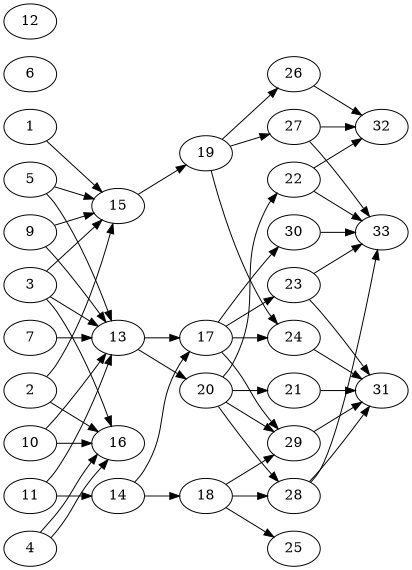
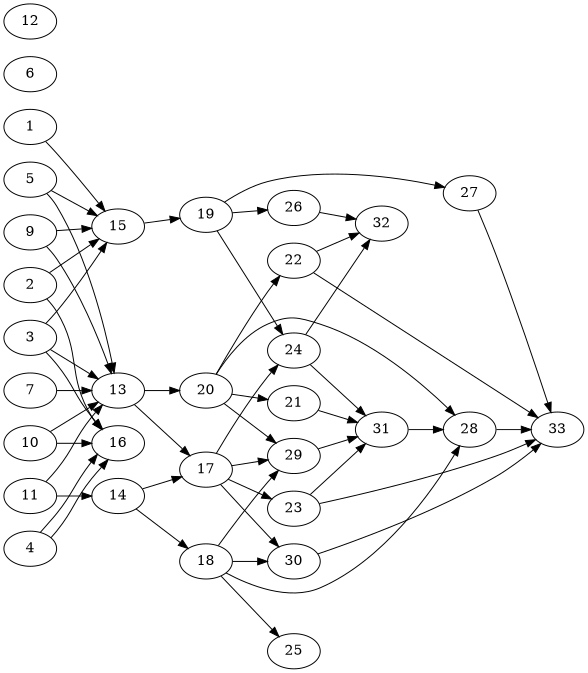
(333, 127) -> (333, 294)
(337, 449) -> (421, 430)
none -> (245, 561)
